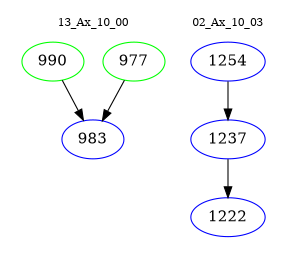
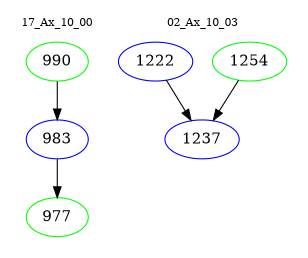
(93, 23) -> (57, 23)
(228, 62) -> (250, 62)
(116, 96) -> (57, 173)
(228, 173) -> (176, 96)
